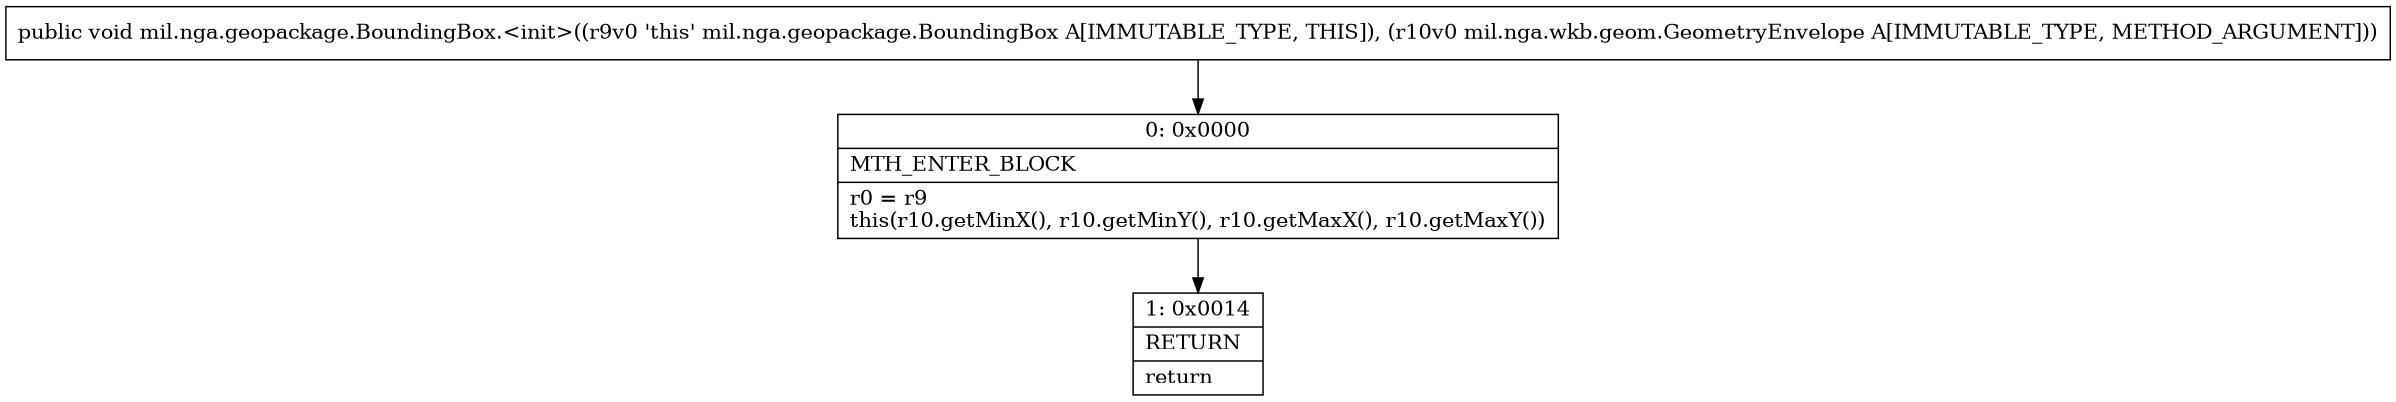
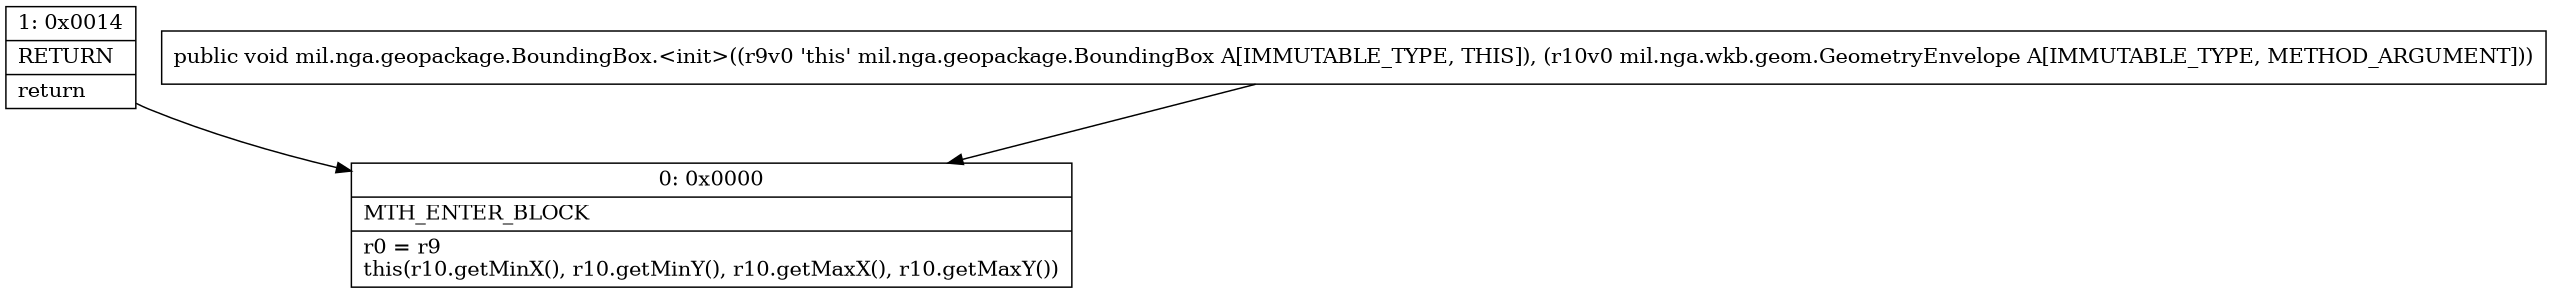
(1198, 258) -> (235, 140)
